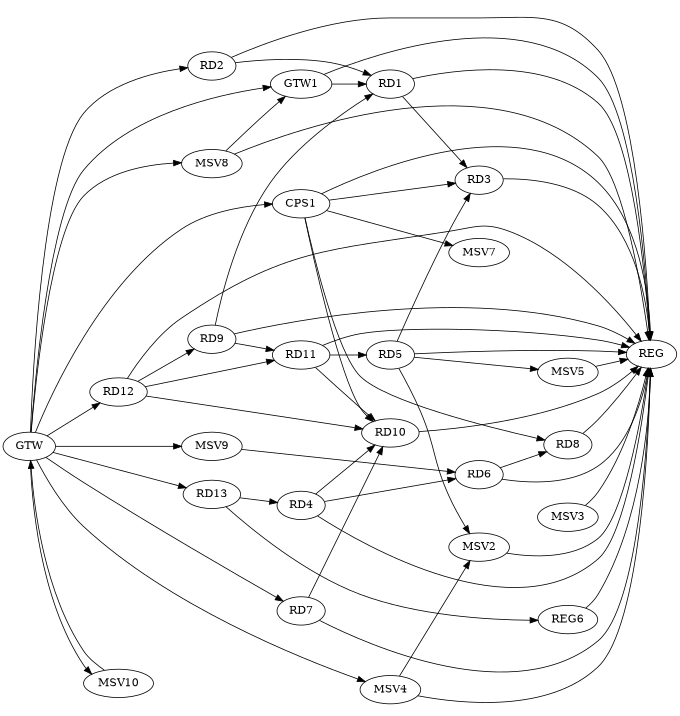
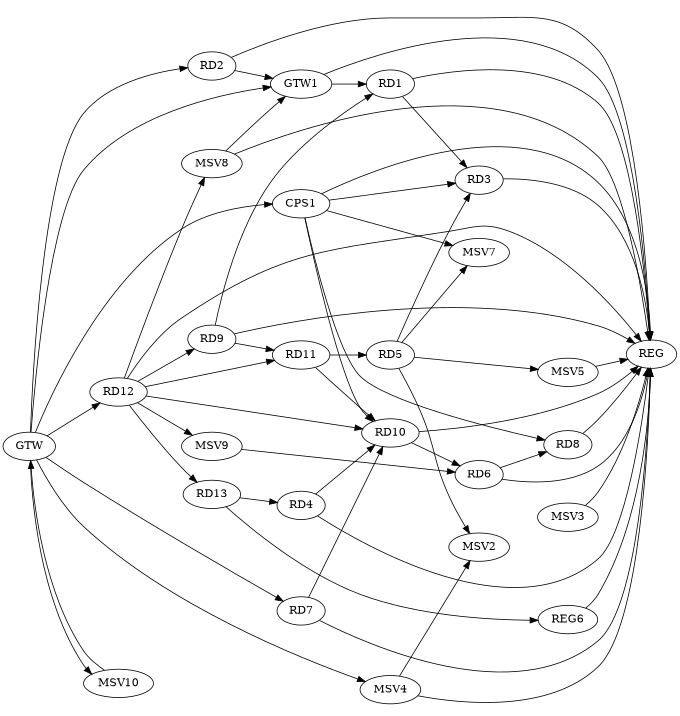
(300, 60) -> (250, 74)
(63, 239) -> (161, 281)
(472, 330) -> none
(516, 351) -> (436, 302)
(115, 446) -> (161, 417)
(116, 469) -> (159, 442)
(386, 491) -> (428, 451)
(617, 506) -> none
